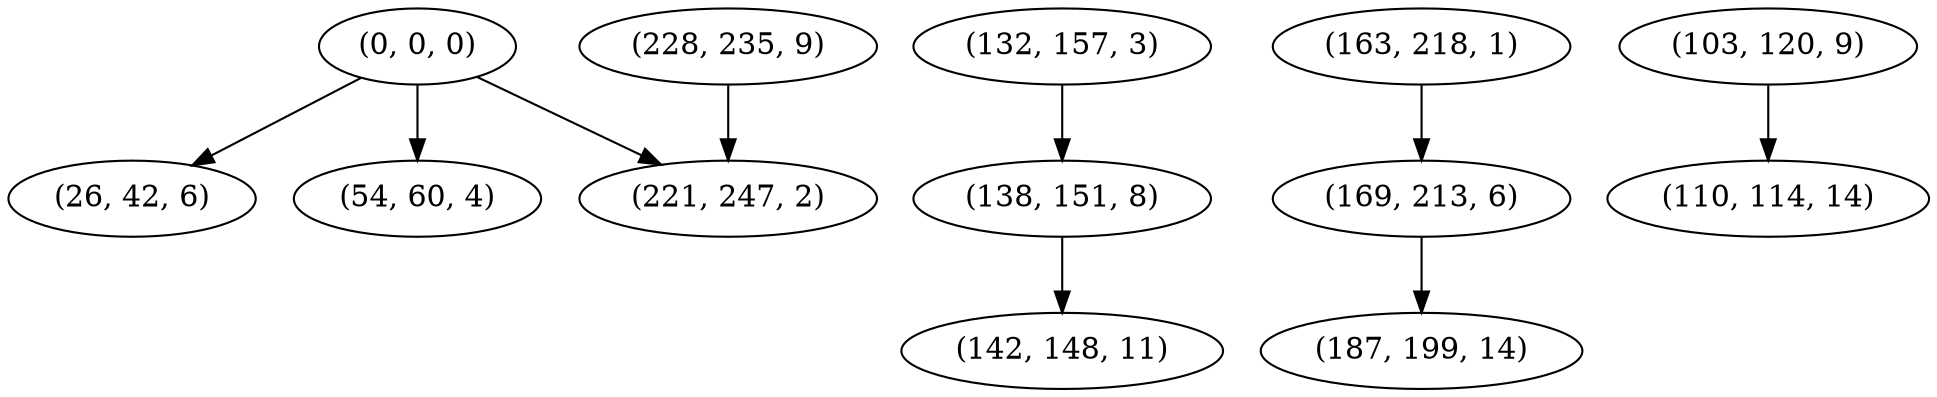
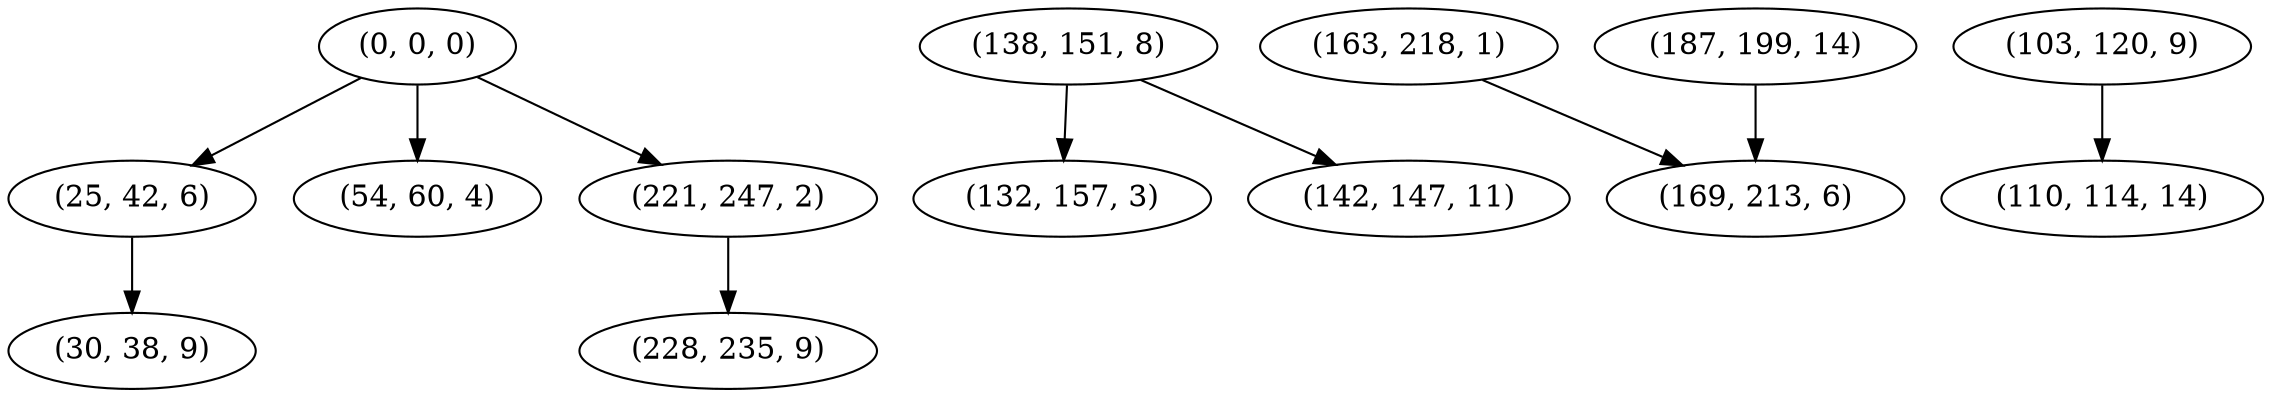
(728, 112) -> (728, 264)
(1062, 112) -> (1066, 112)
(132, 199) -> (132, 199)
(1422, 264) -> (1756, 112)
none -> (132, 351)
(1062, 351) -> (1409, 199)
